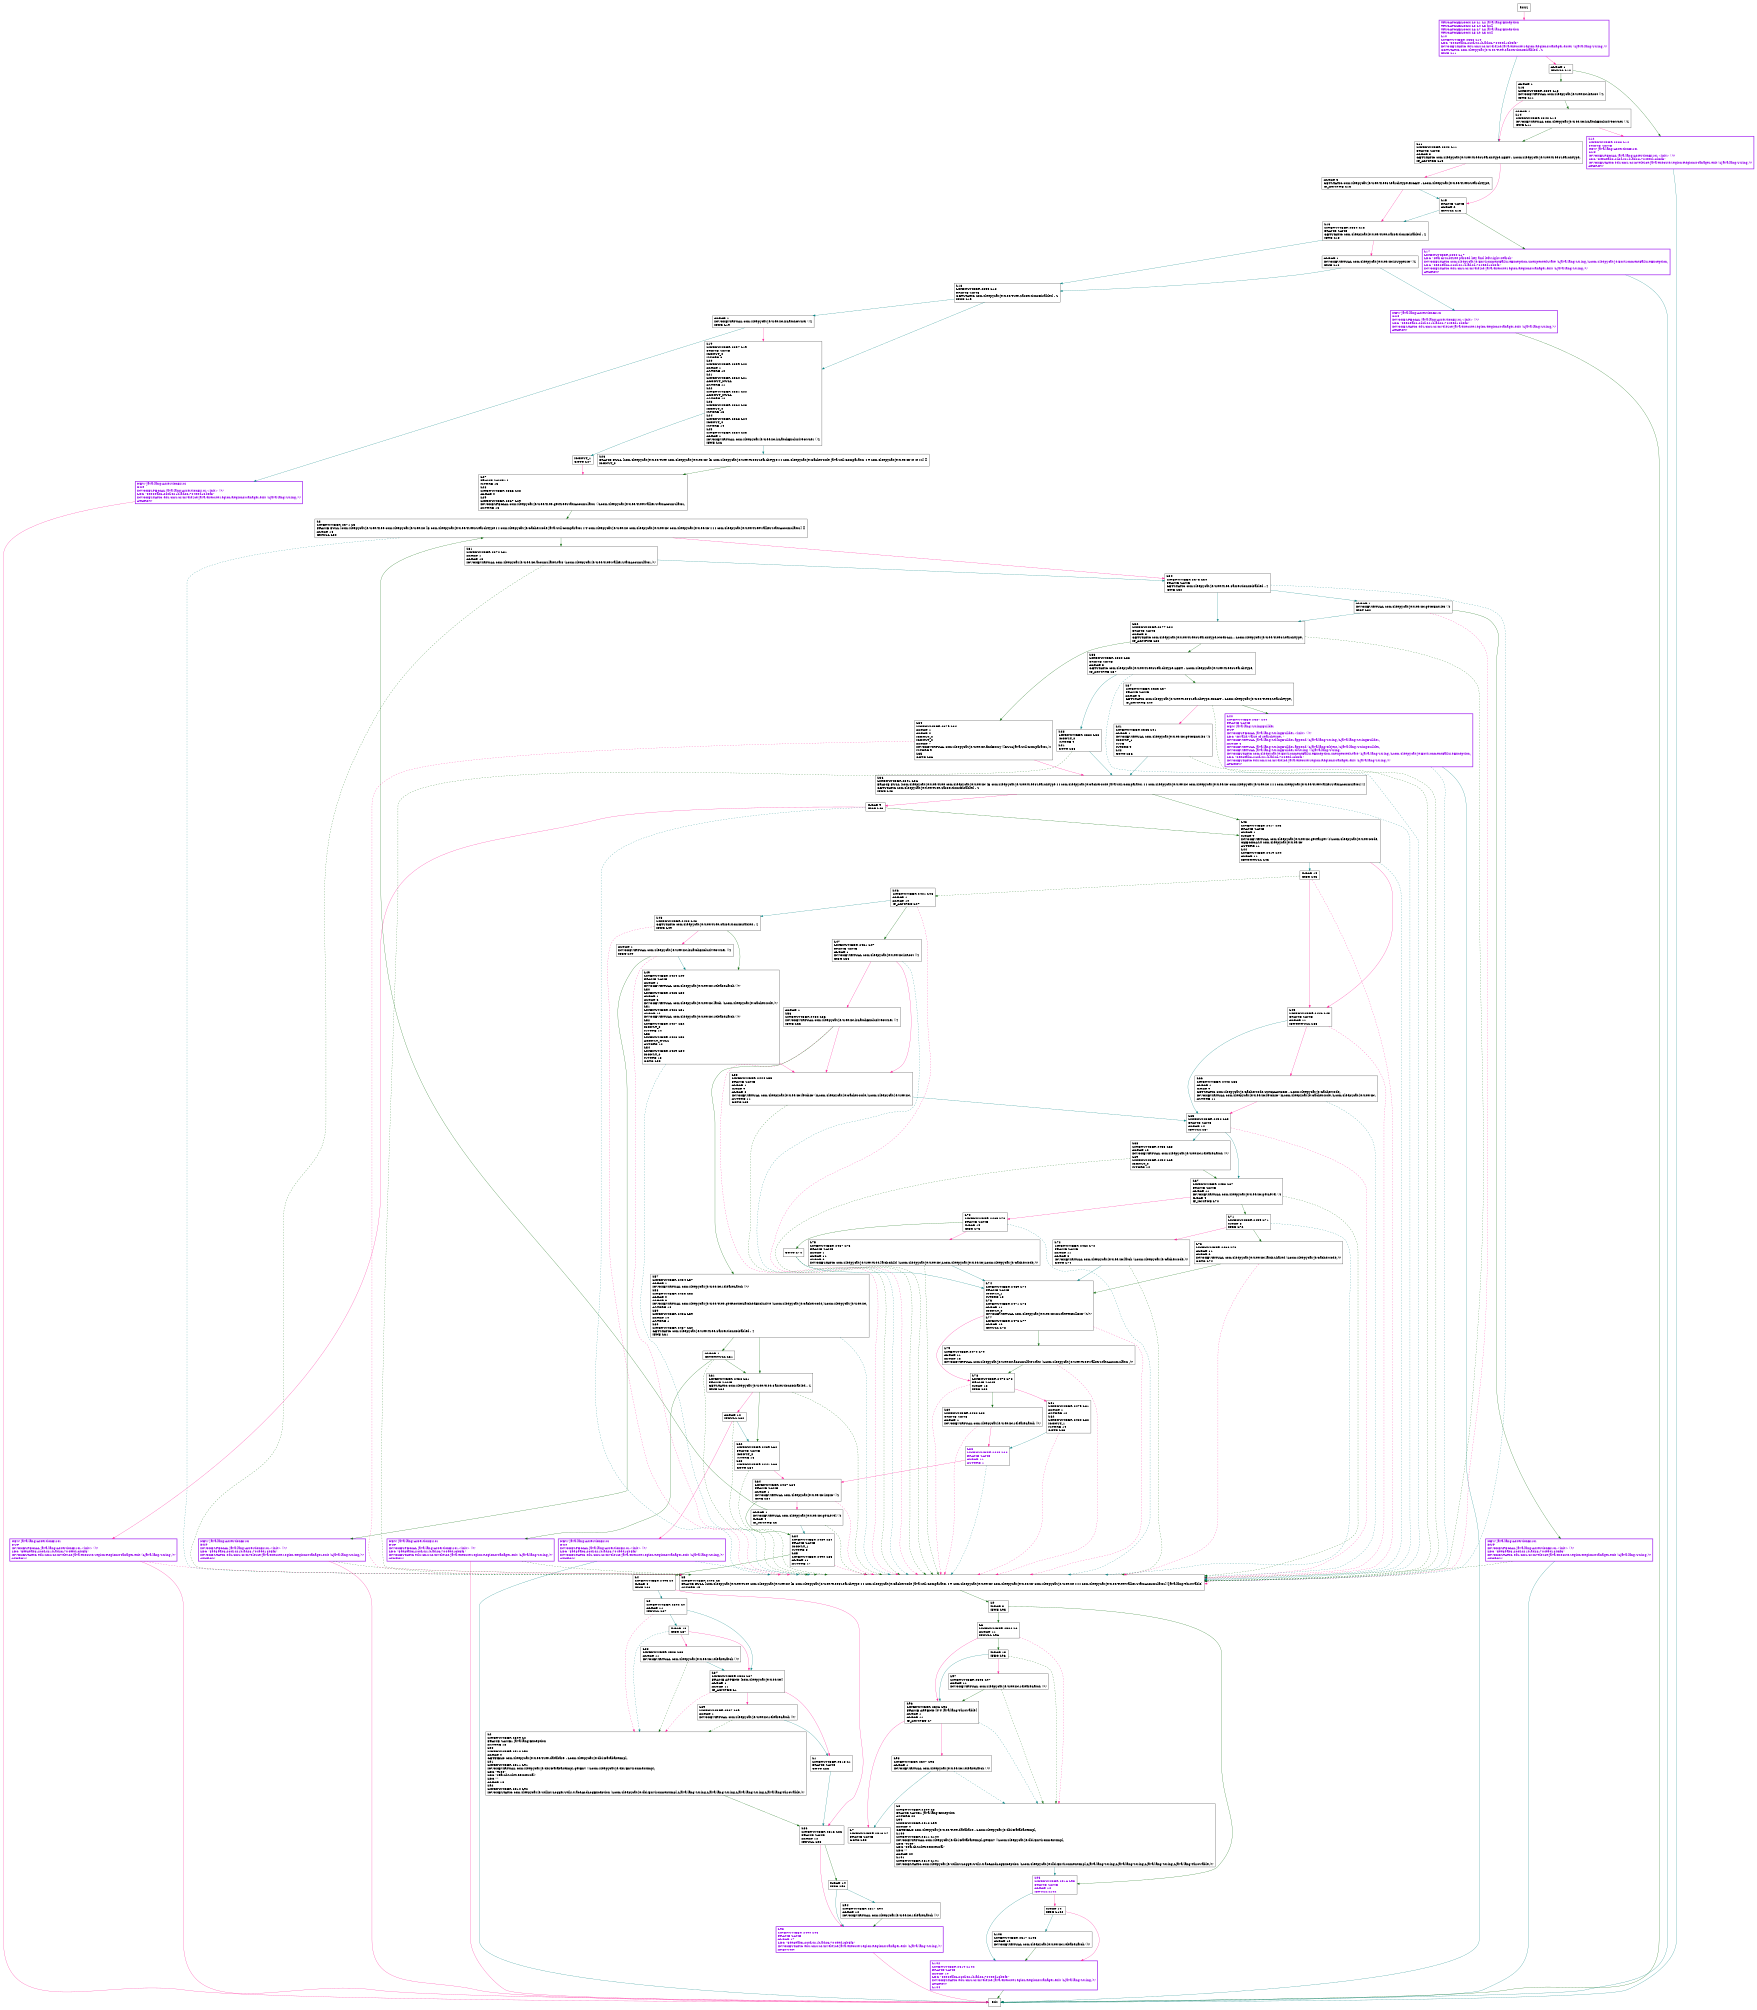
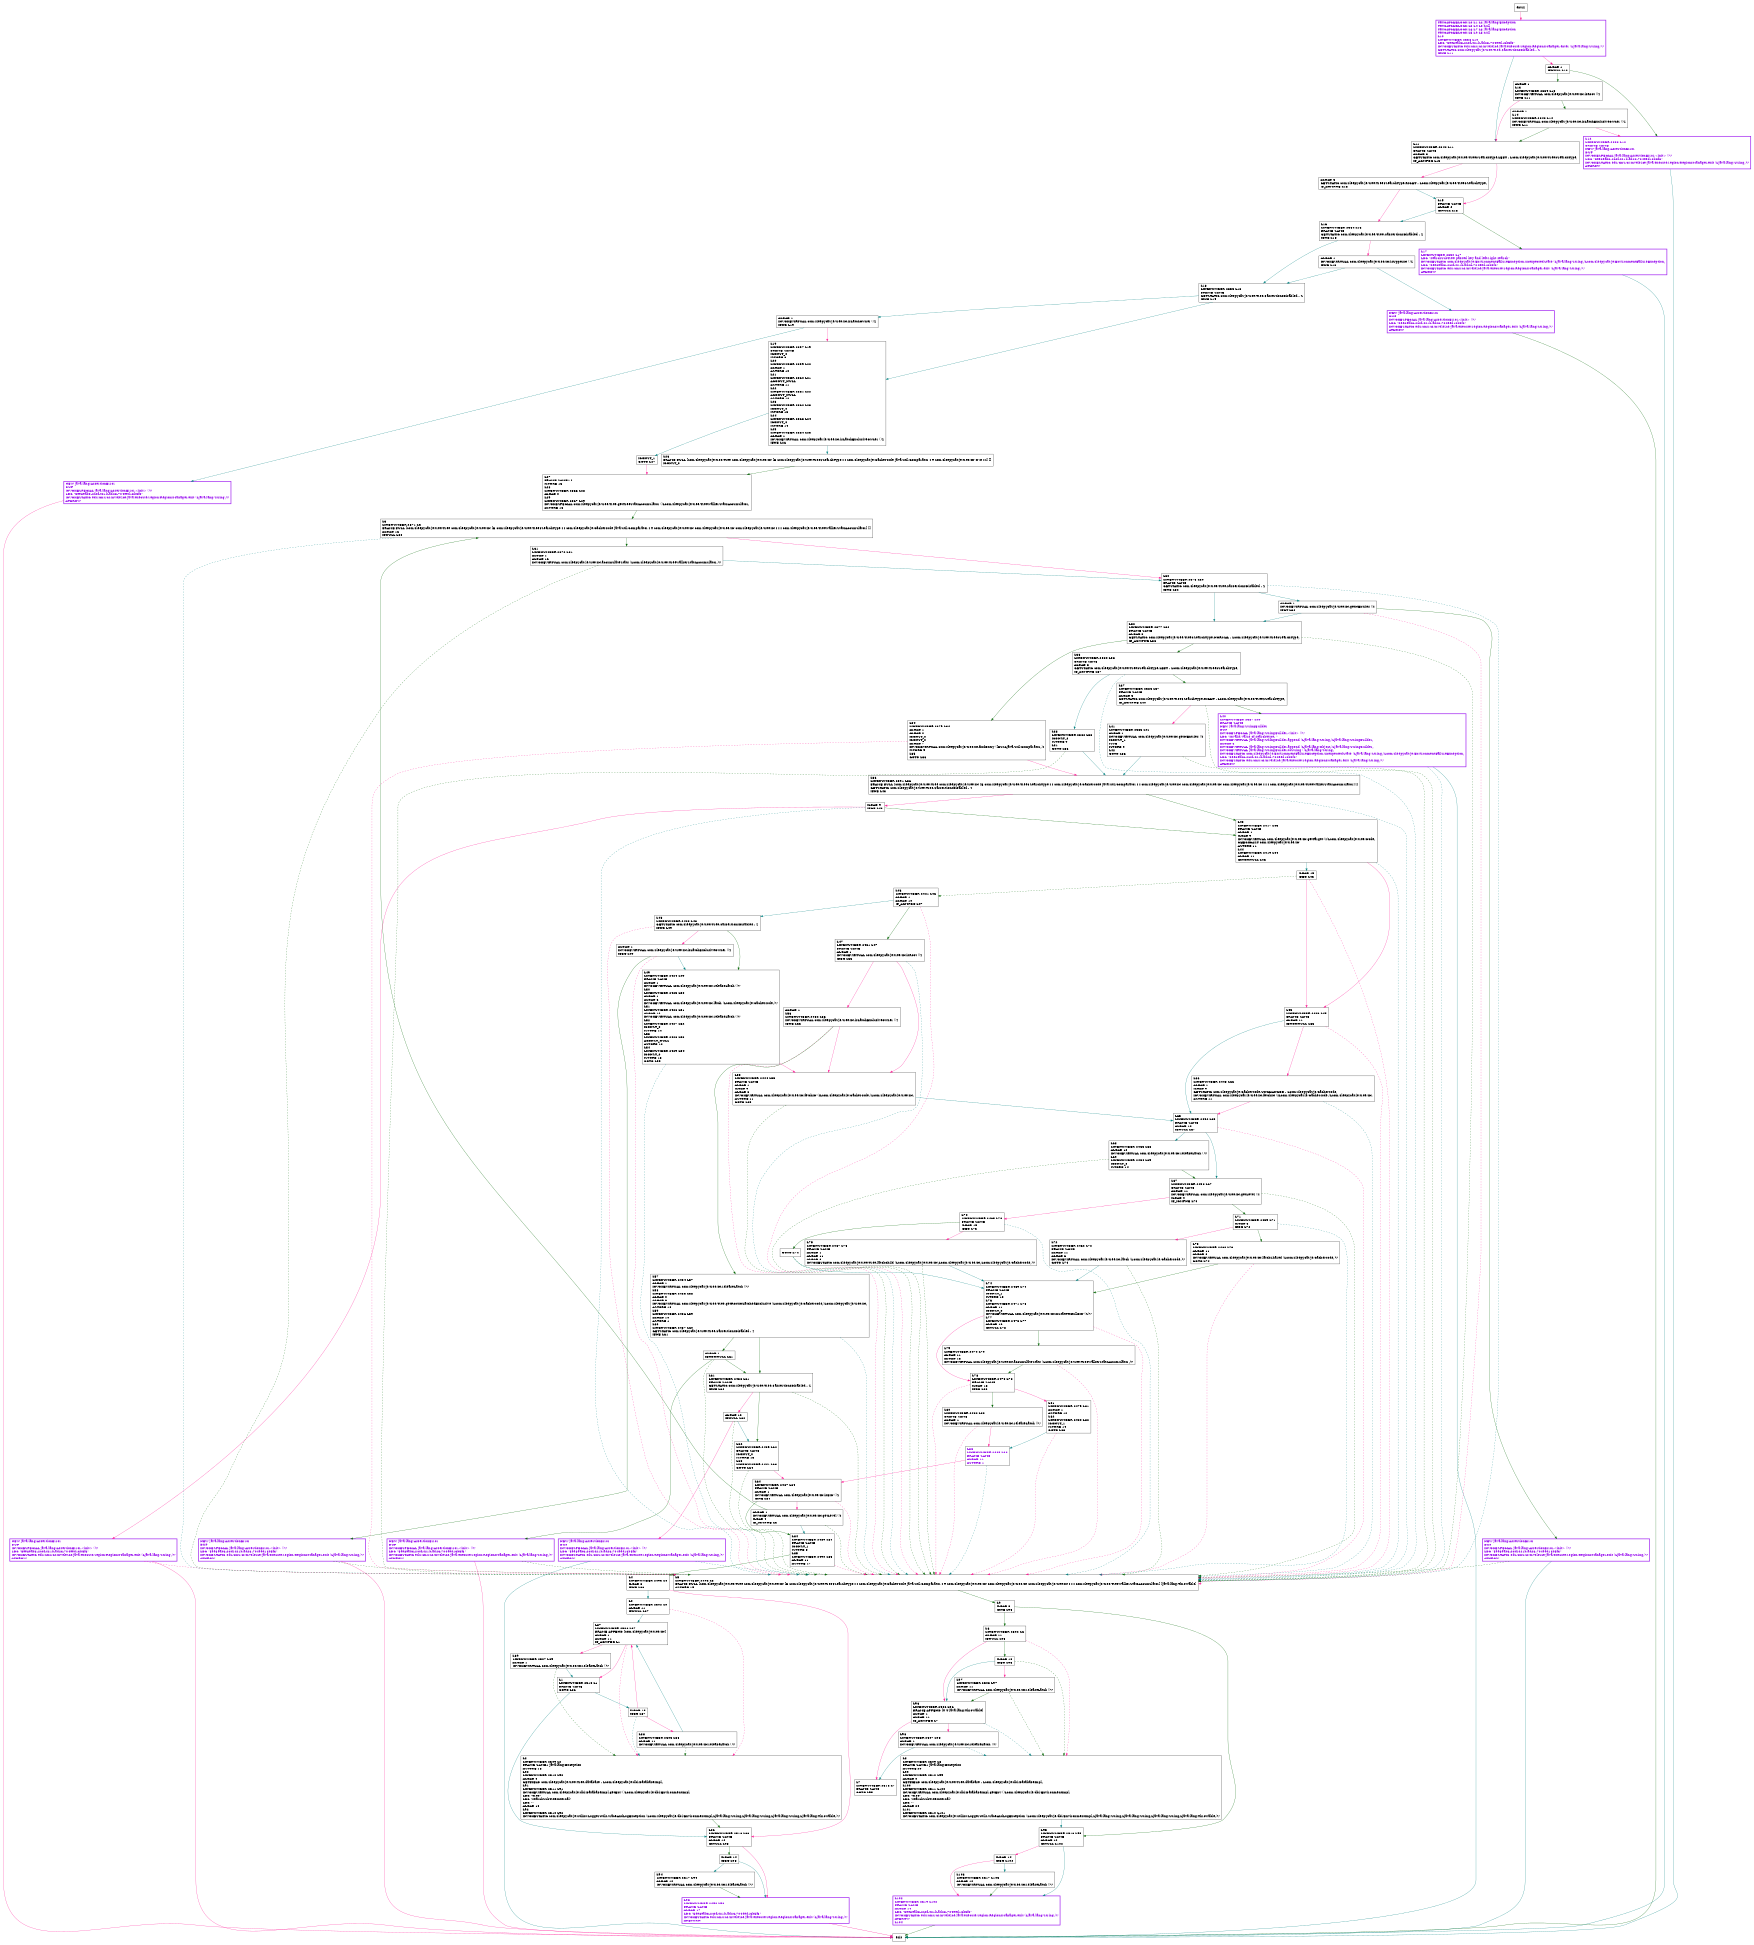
(673, 1619) -> (611, 1700)
(1055, 1885) -> (1061, 1837)
